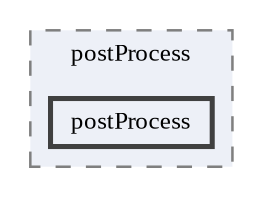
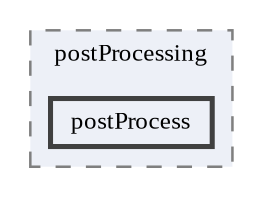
(131, 54) -> (131, 54)
